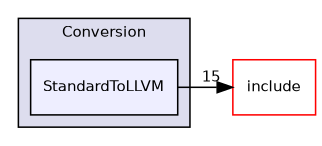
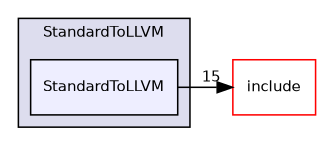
(104, 33) -> (104, 33)
